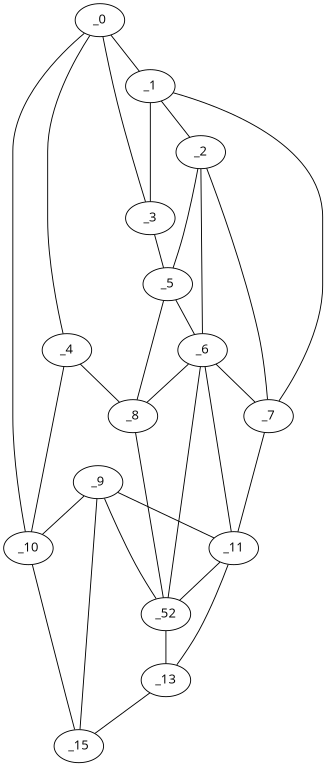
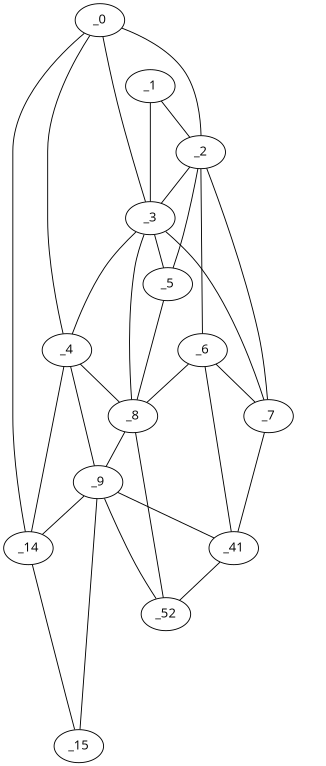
(125, 53) -> (181, 67)
none -> (176, 185)
(321, 210) -> (226, 309)
none -> (98, 279)
none -> (130, 316)
(185, 317) -> none
none -> (83, 416)
none -> (115, 449)
(184, 482) -> none
(28, 548) -> (28, 548)
(234, 548) -> (234, 548)
(166, 680) -> none
